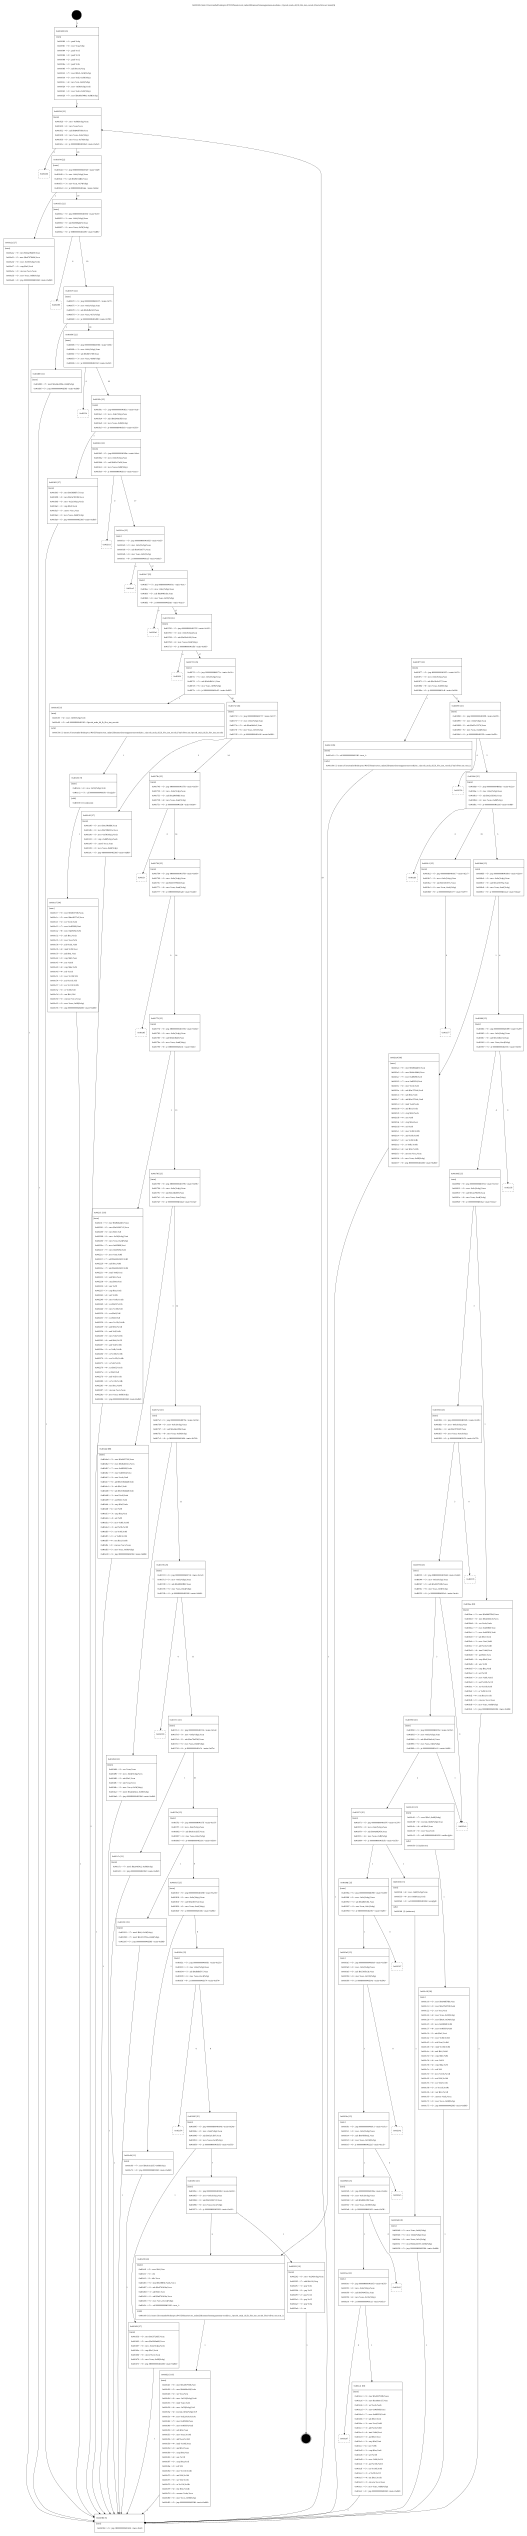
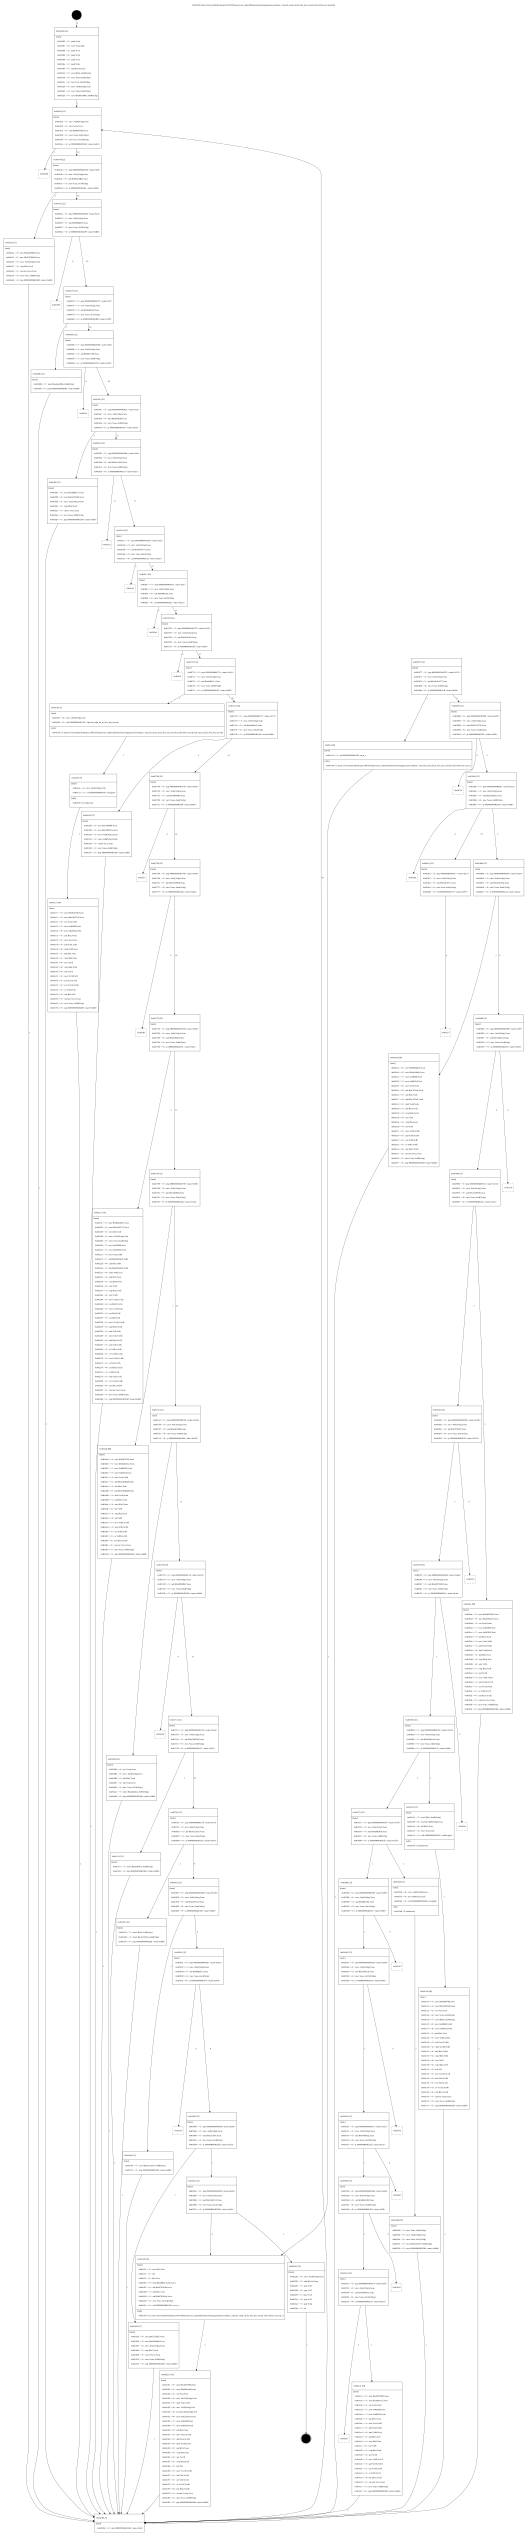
none -> (116, 435)
(450, 1787) -> (429, 1777)
